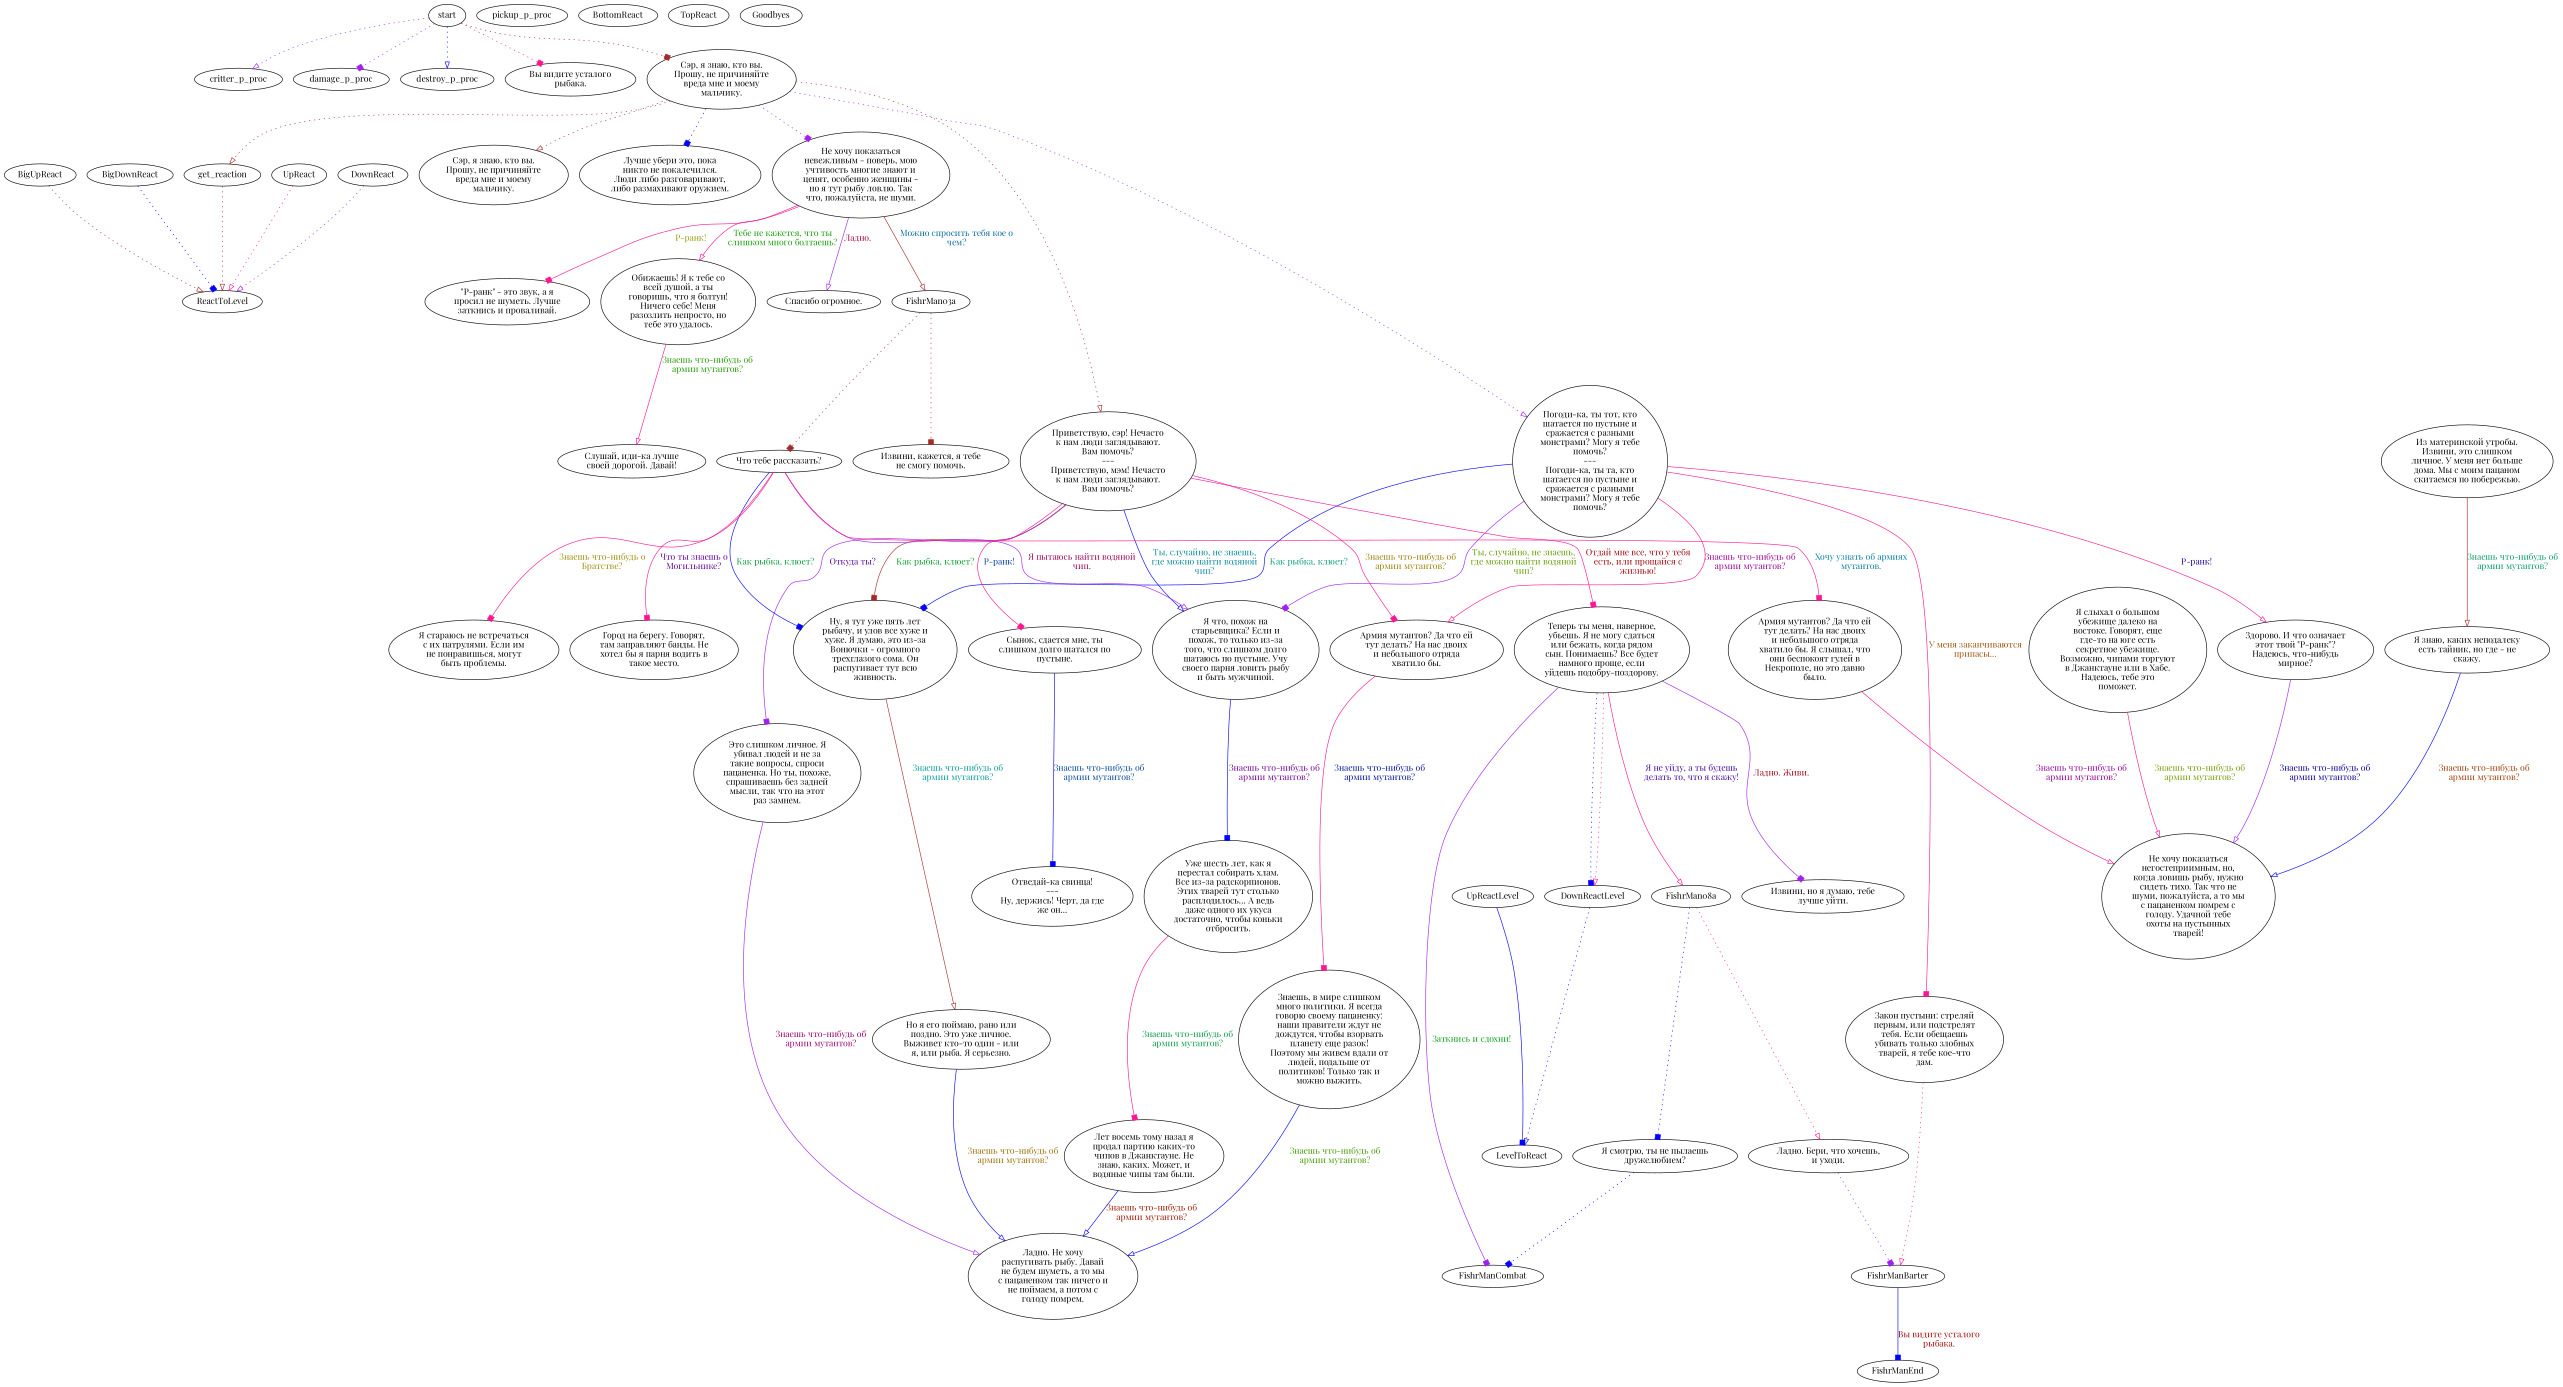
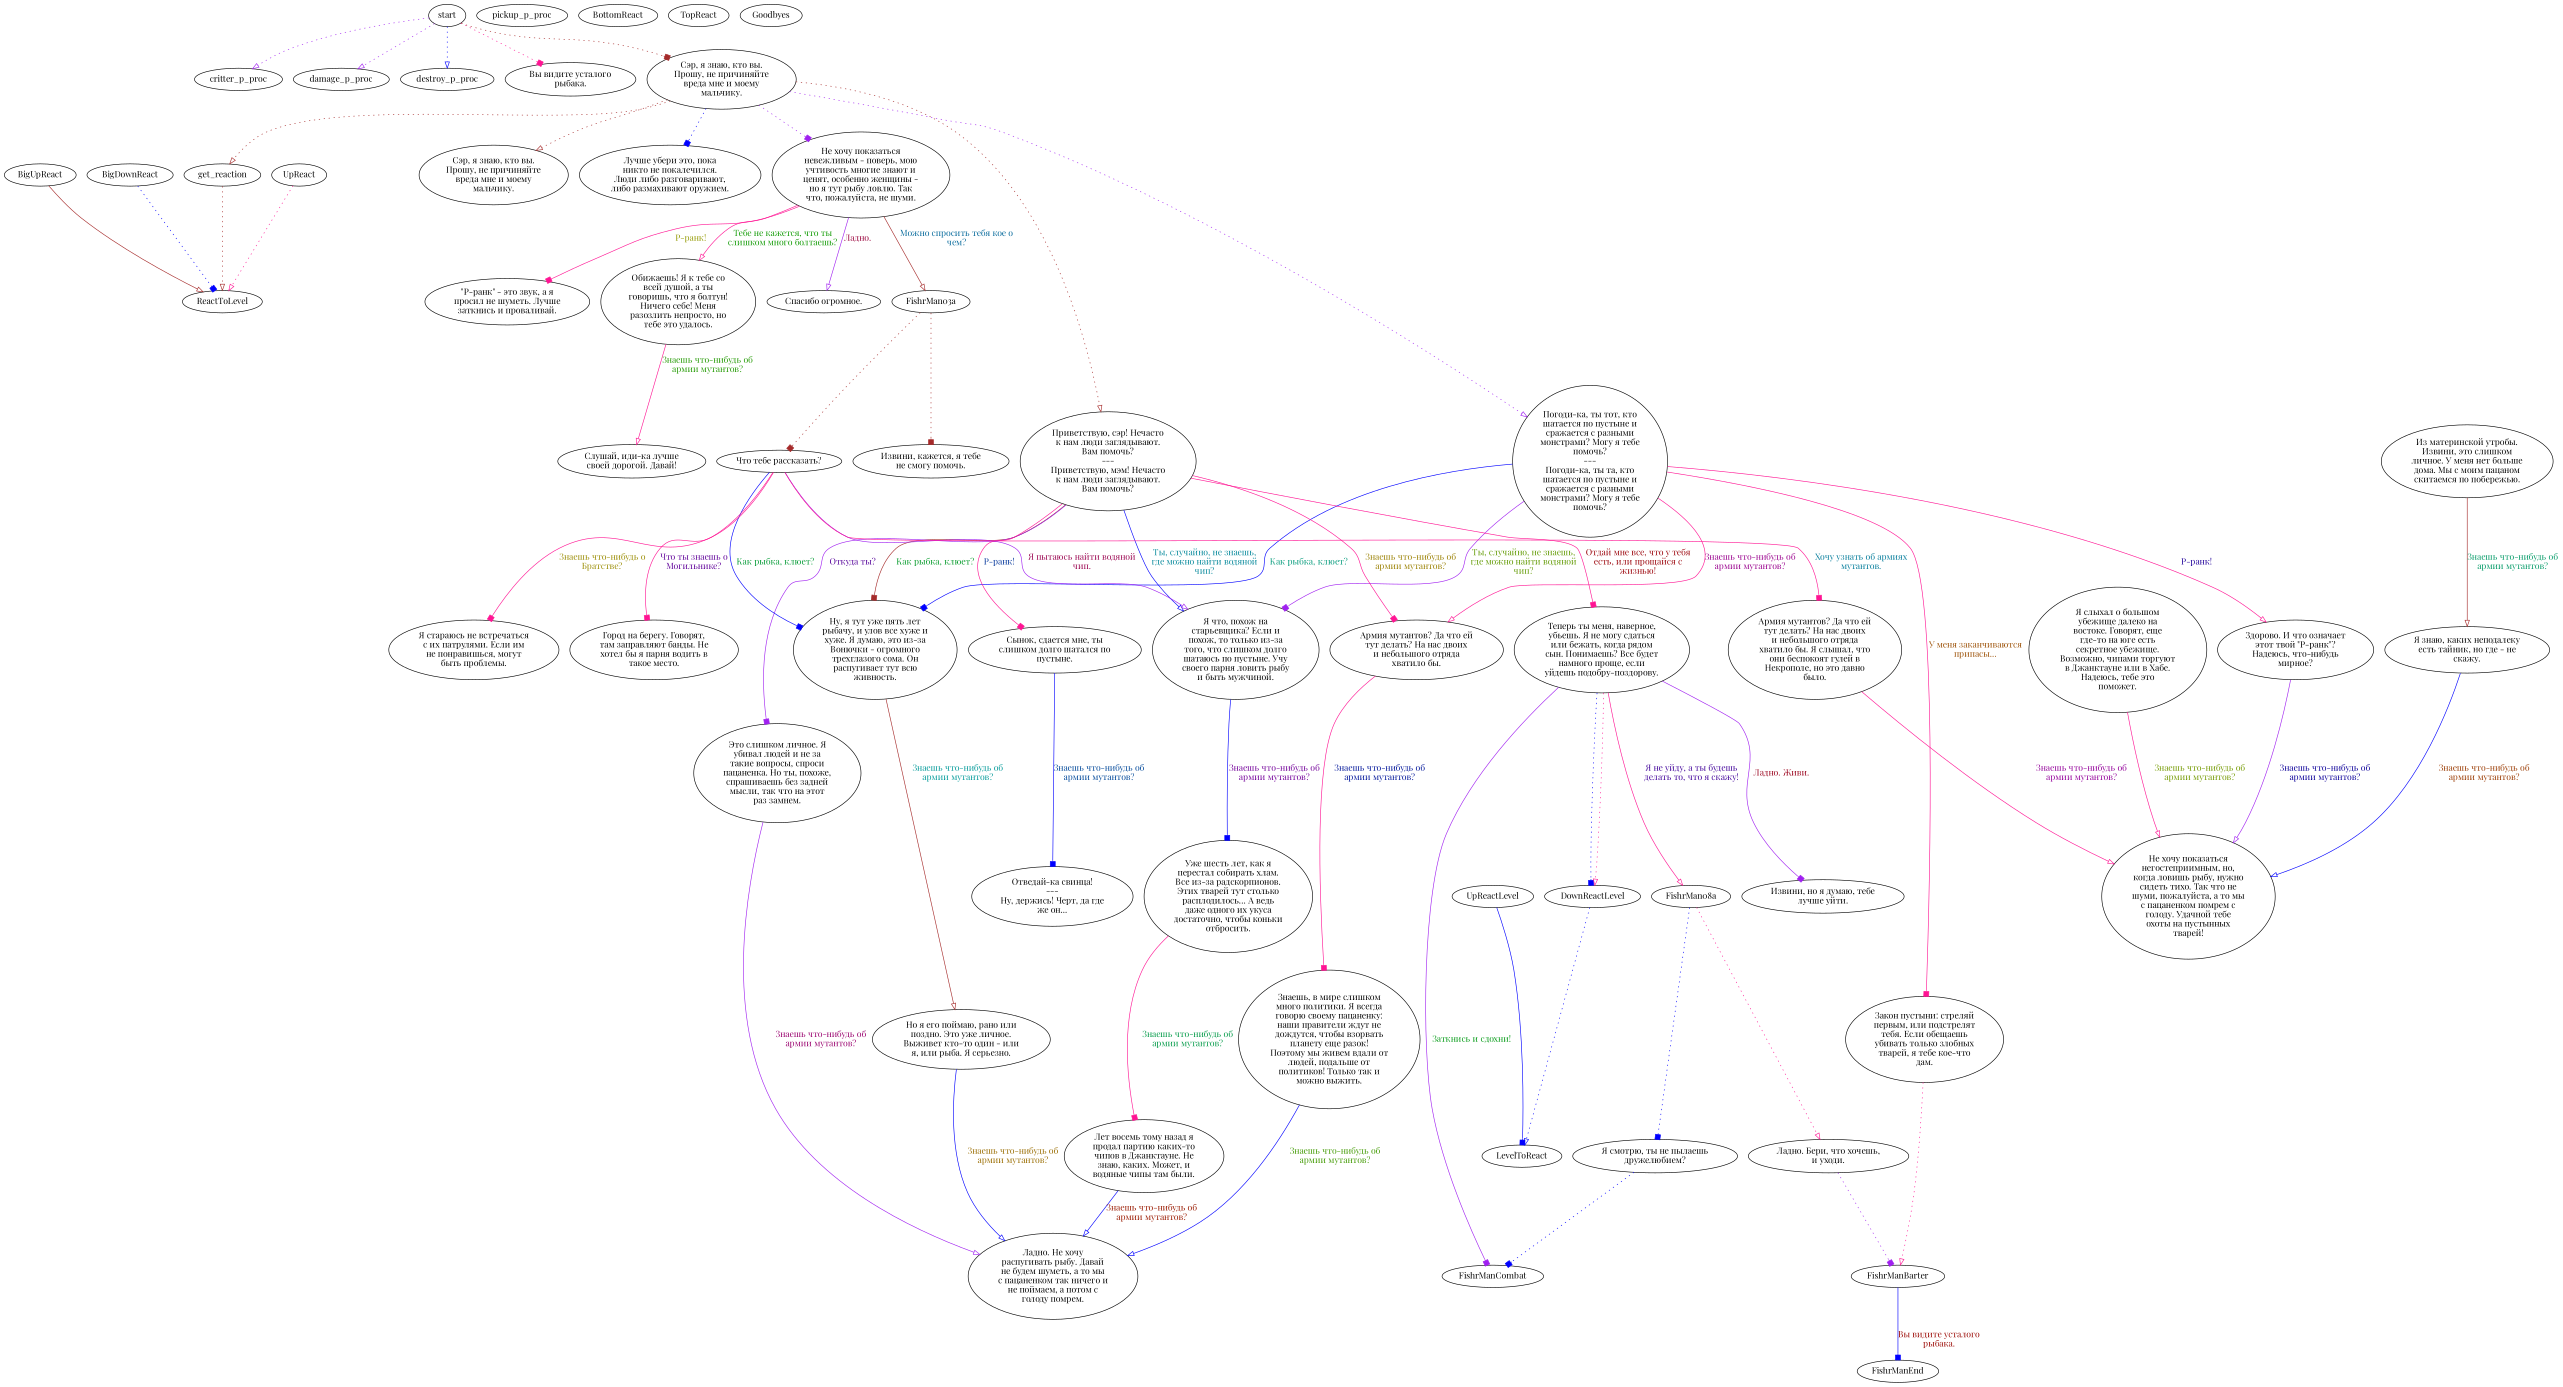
(399, 45) -> (399, 45)
(373, 175) -> none
(118, 244) -> (118, 244)
